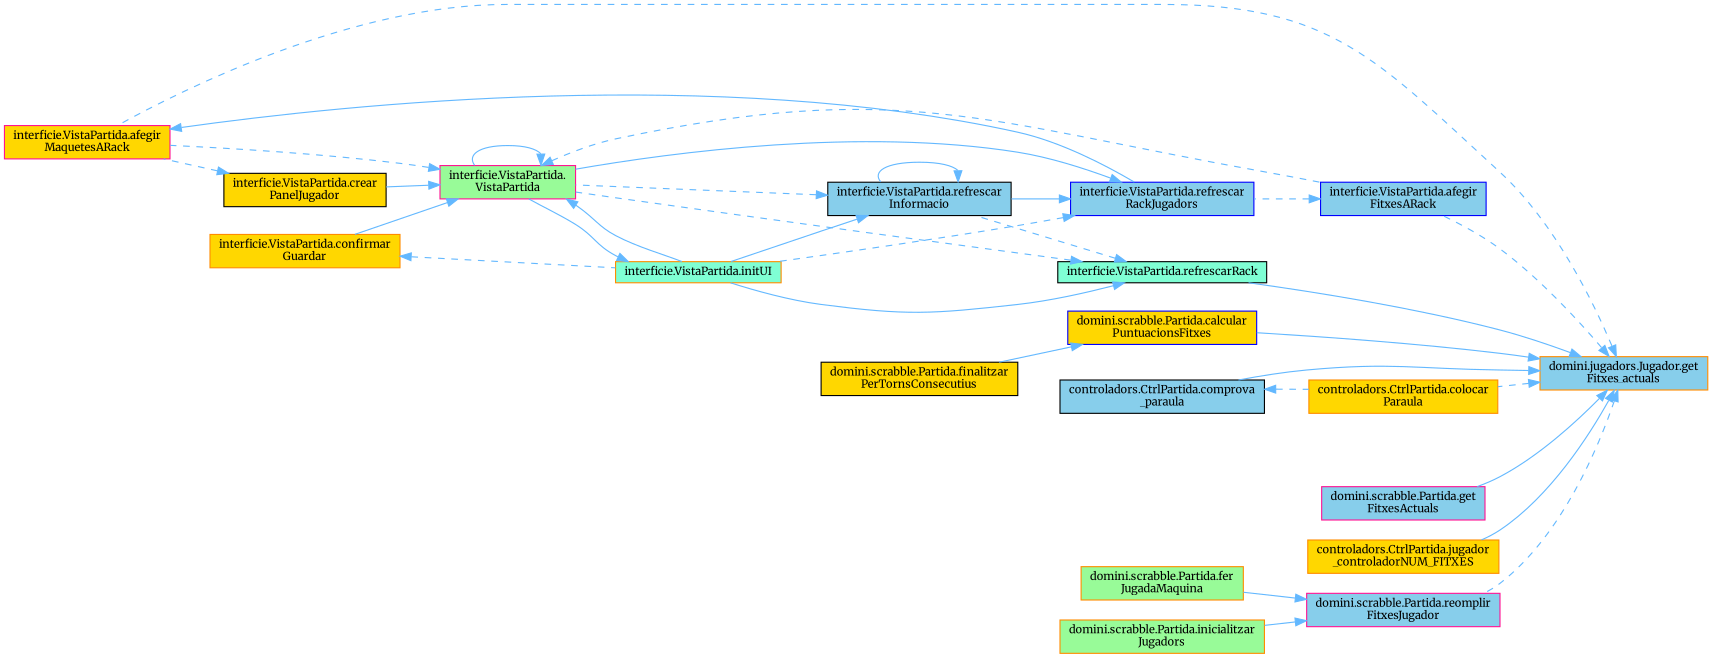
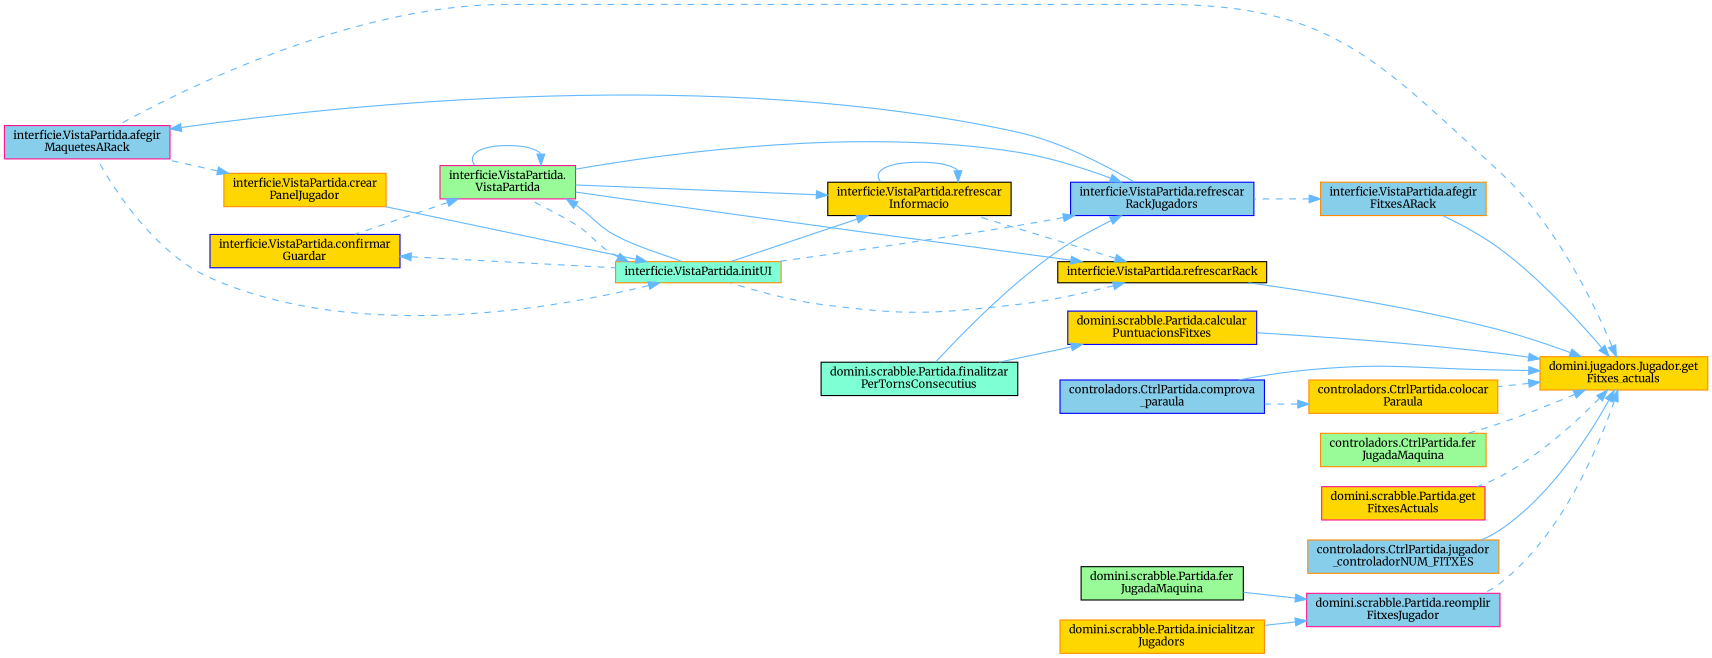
(994, 121) -> none
(87, 142) -> (87, 142)
(300, 153) -> (345, 311)
(407, 186) -> (511, 233)
(305, 190) -> (305, 190)
(696, 190) -> (696, 190)
(919, 199) -> (919, 199)
(1035, 199) -> (1017, 283)
(1403, 199) -> (1403, 199)
(401, 218) -> (401, 218)
(576, 224) -> (576, 224)
(811, 225) -> (811, 225)
(305, 251) -> (305, 251)
(1162, 272) -> (1162, 272)
(1529, 273) -> (1529, 273)
(922, 312) -> (922, 312)
(1624, 373) -> (1624, 373)
(919, 379) -> (919, 379)
(1292, 389) -> (1281, 404)
(1162, 397) -> (1162, 397)
(1543, 449) -> (1543, 449)
none -> (1403, 450)
(1403, 503) -> (1403, 503)
(1403, 557) -> (1403, 557)
(1162, 583) -> (1162, 583)
(1162, 637) -> (1162, 637)
